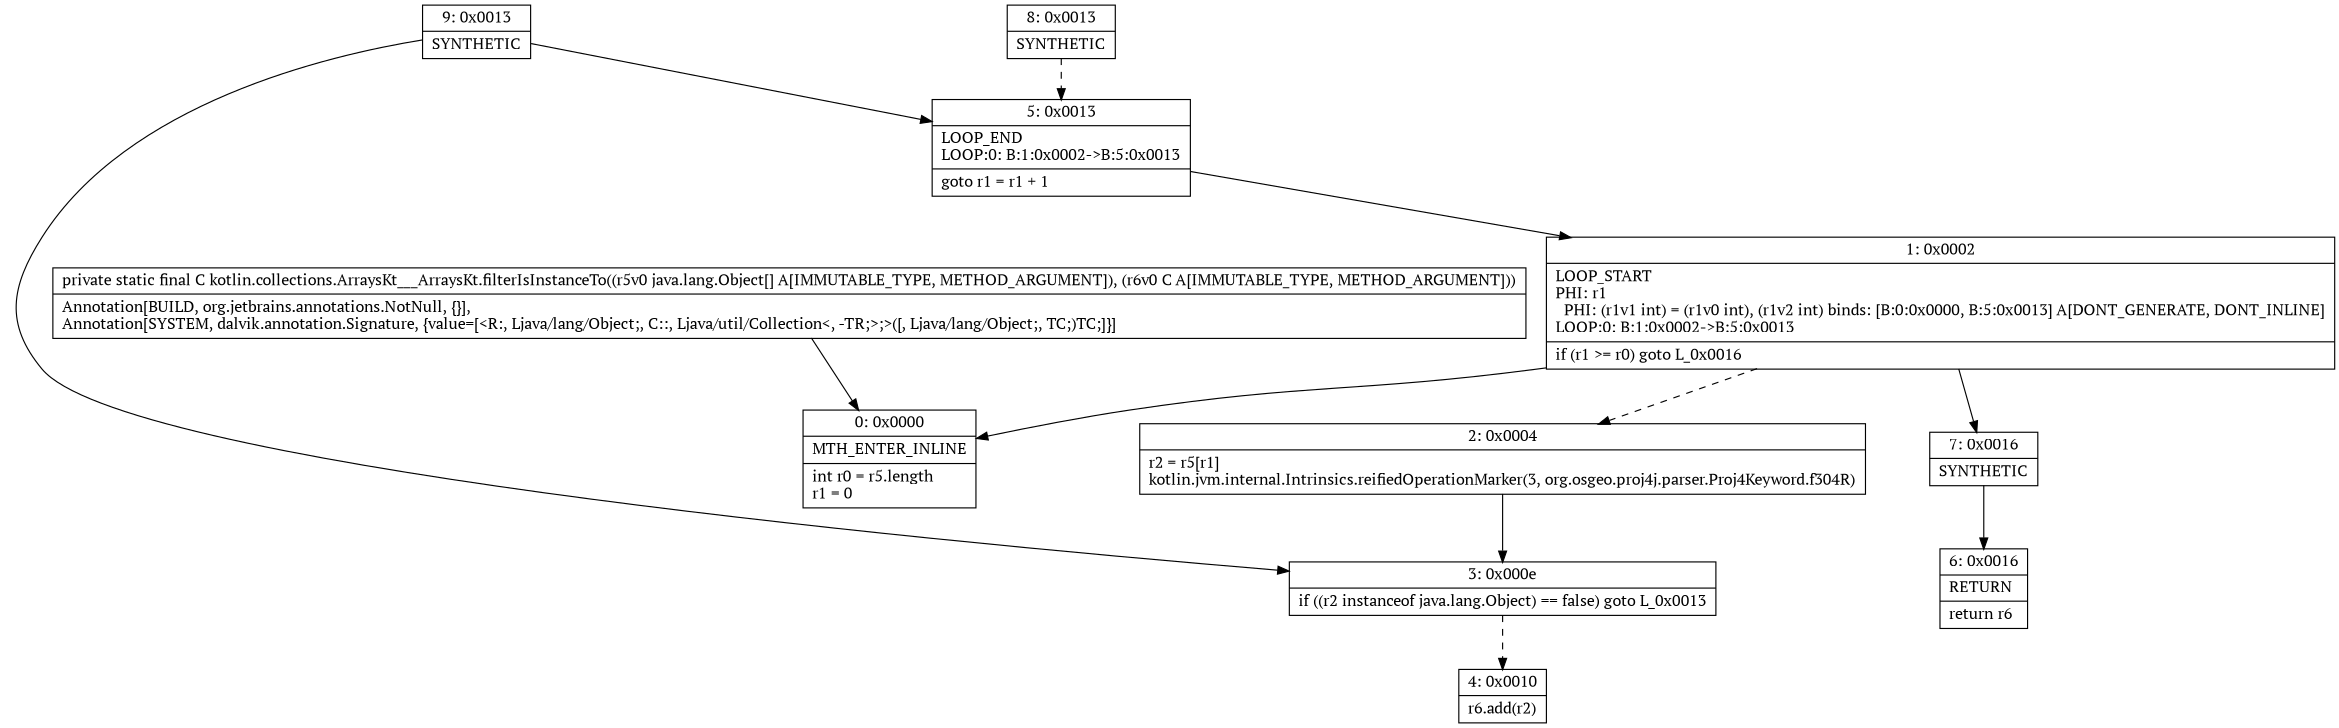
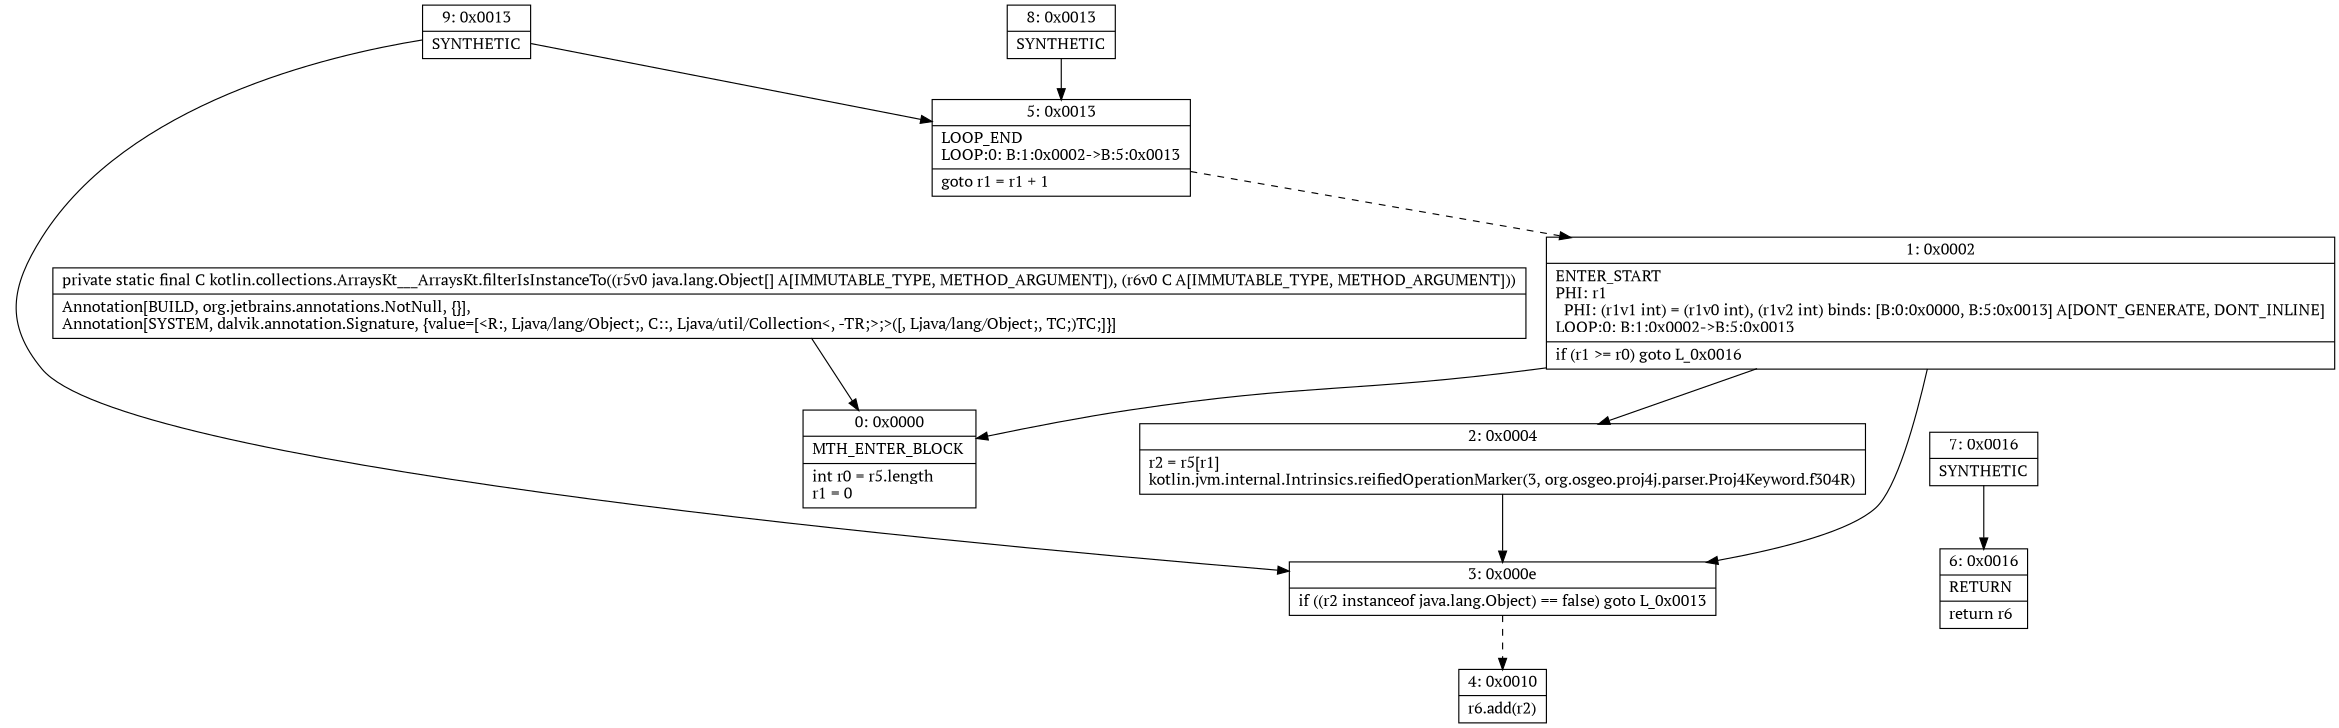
(1061, 73) -> (1061, 73)
(1375, 204) -> (1375, 204)
(1604, 276) -> (1609, 276)
(1683, 395) -> (1683, 395)
(1966, 395) -> (1868, 513)
(890, 449) -> (888, 449)
